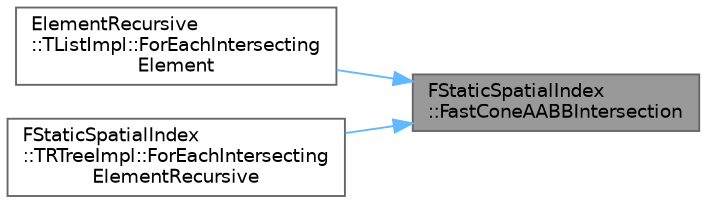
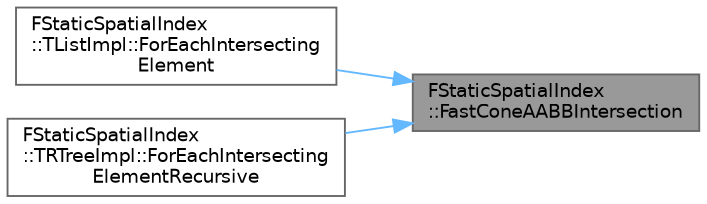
(176, 46) -> (176, 46)
